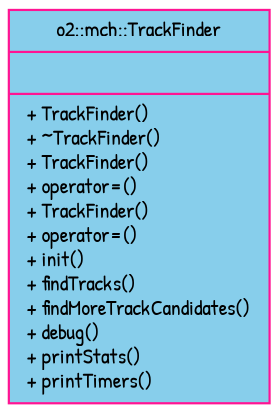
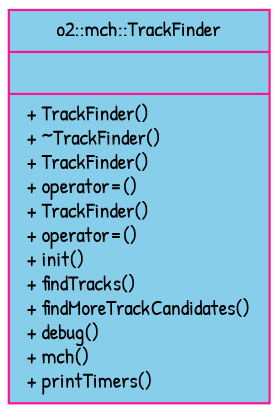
(84, 357) -> (59, 357)
